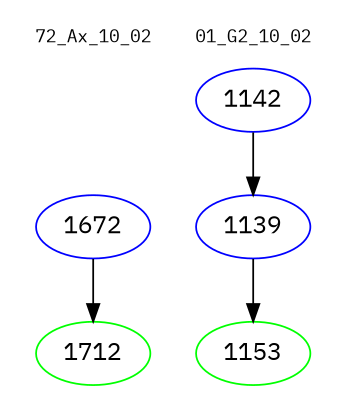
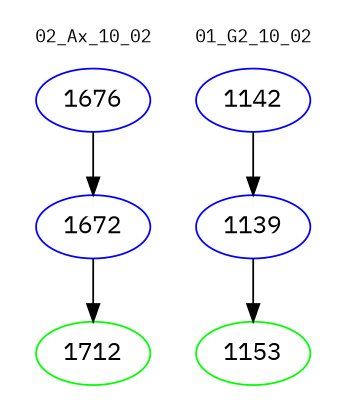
(94, 38) -> (94, 38)
none -> (93, 100)
